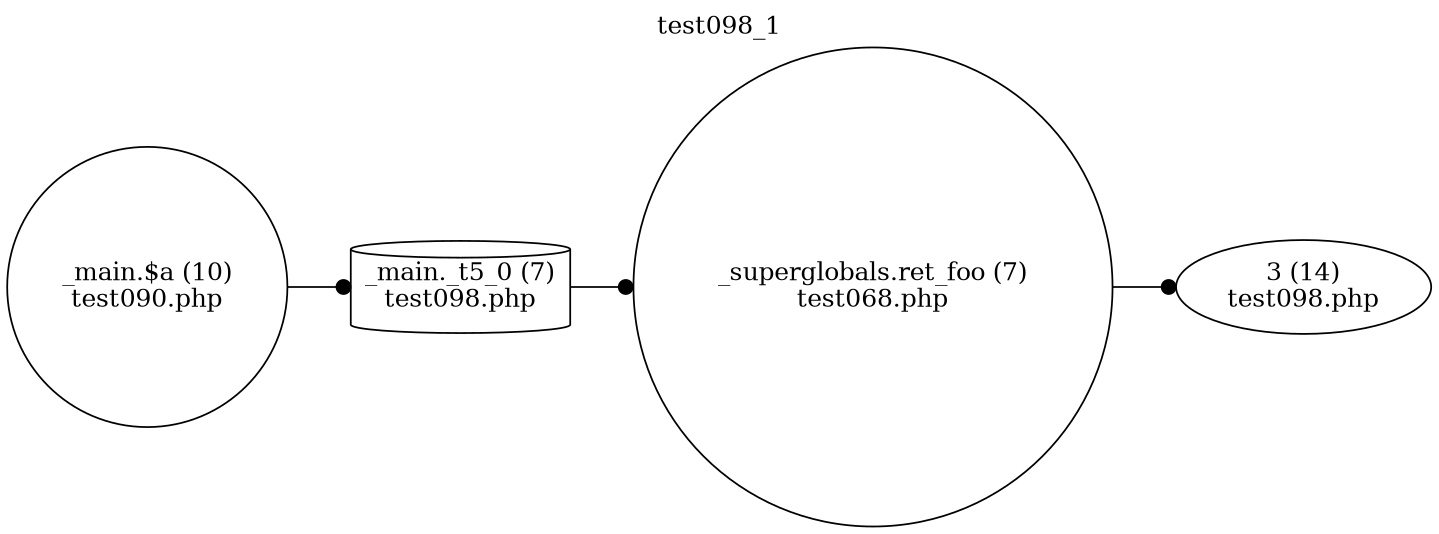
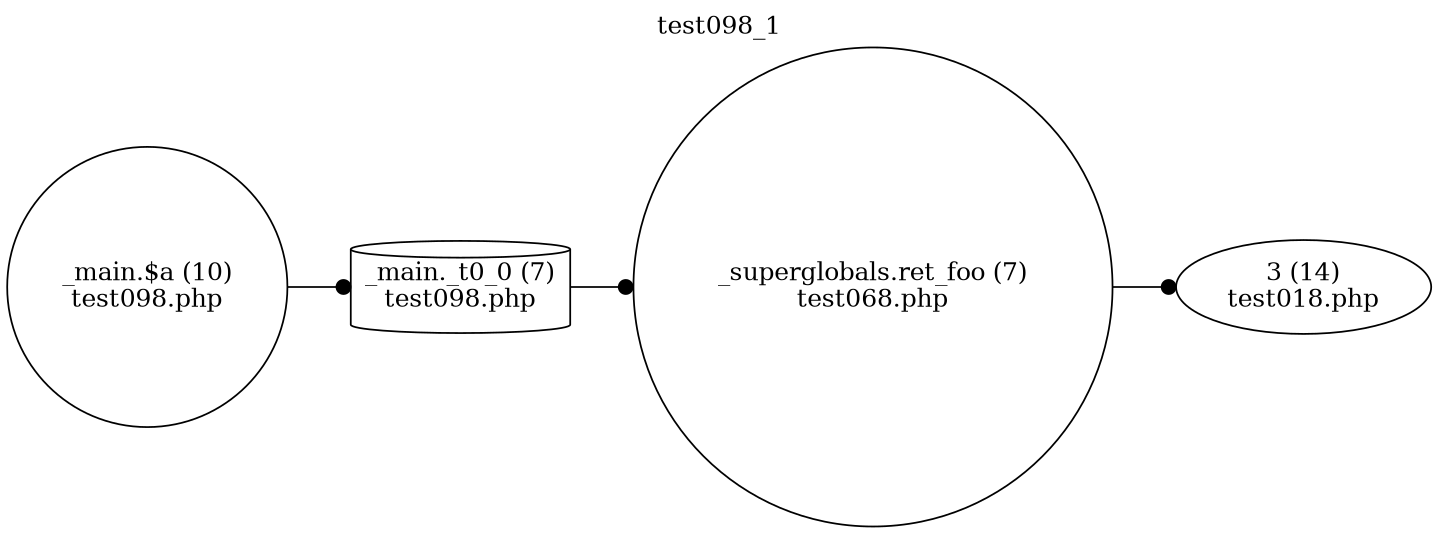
(147, 287) -> (147, 287)
(460, 287) -> (460, 287)
(1304, 287) -> (1304, 287)
